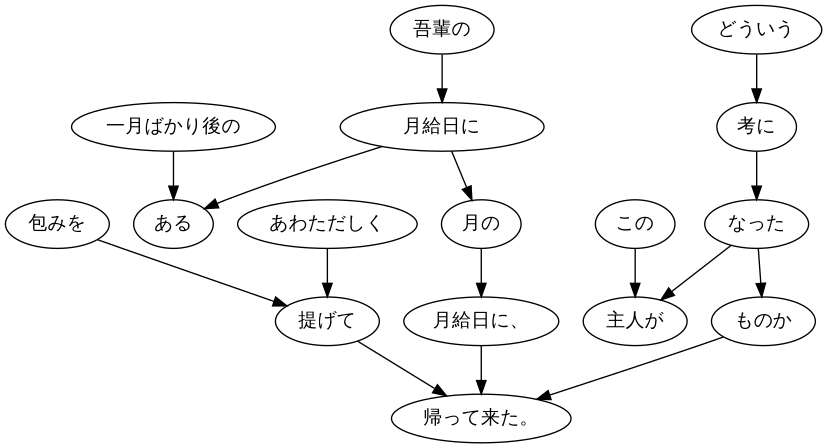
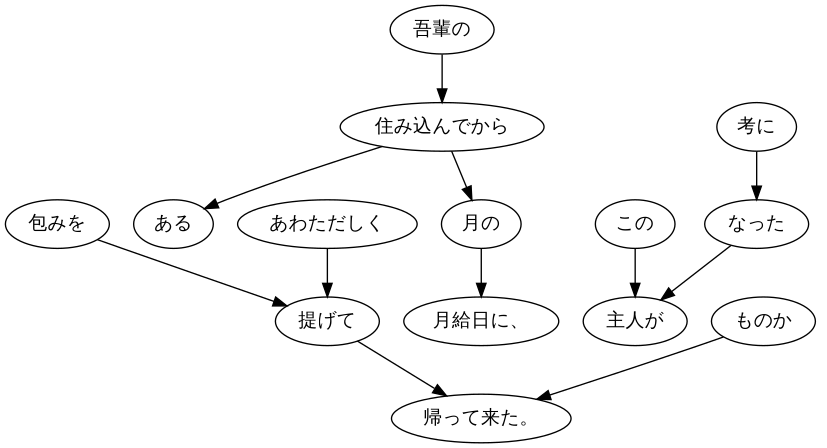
(757, 30) -> none
(173, 127) -> none
(442, 127) -> (442, 127)
(760, 266) -> none
(481, 363) -> none
